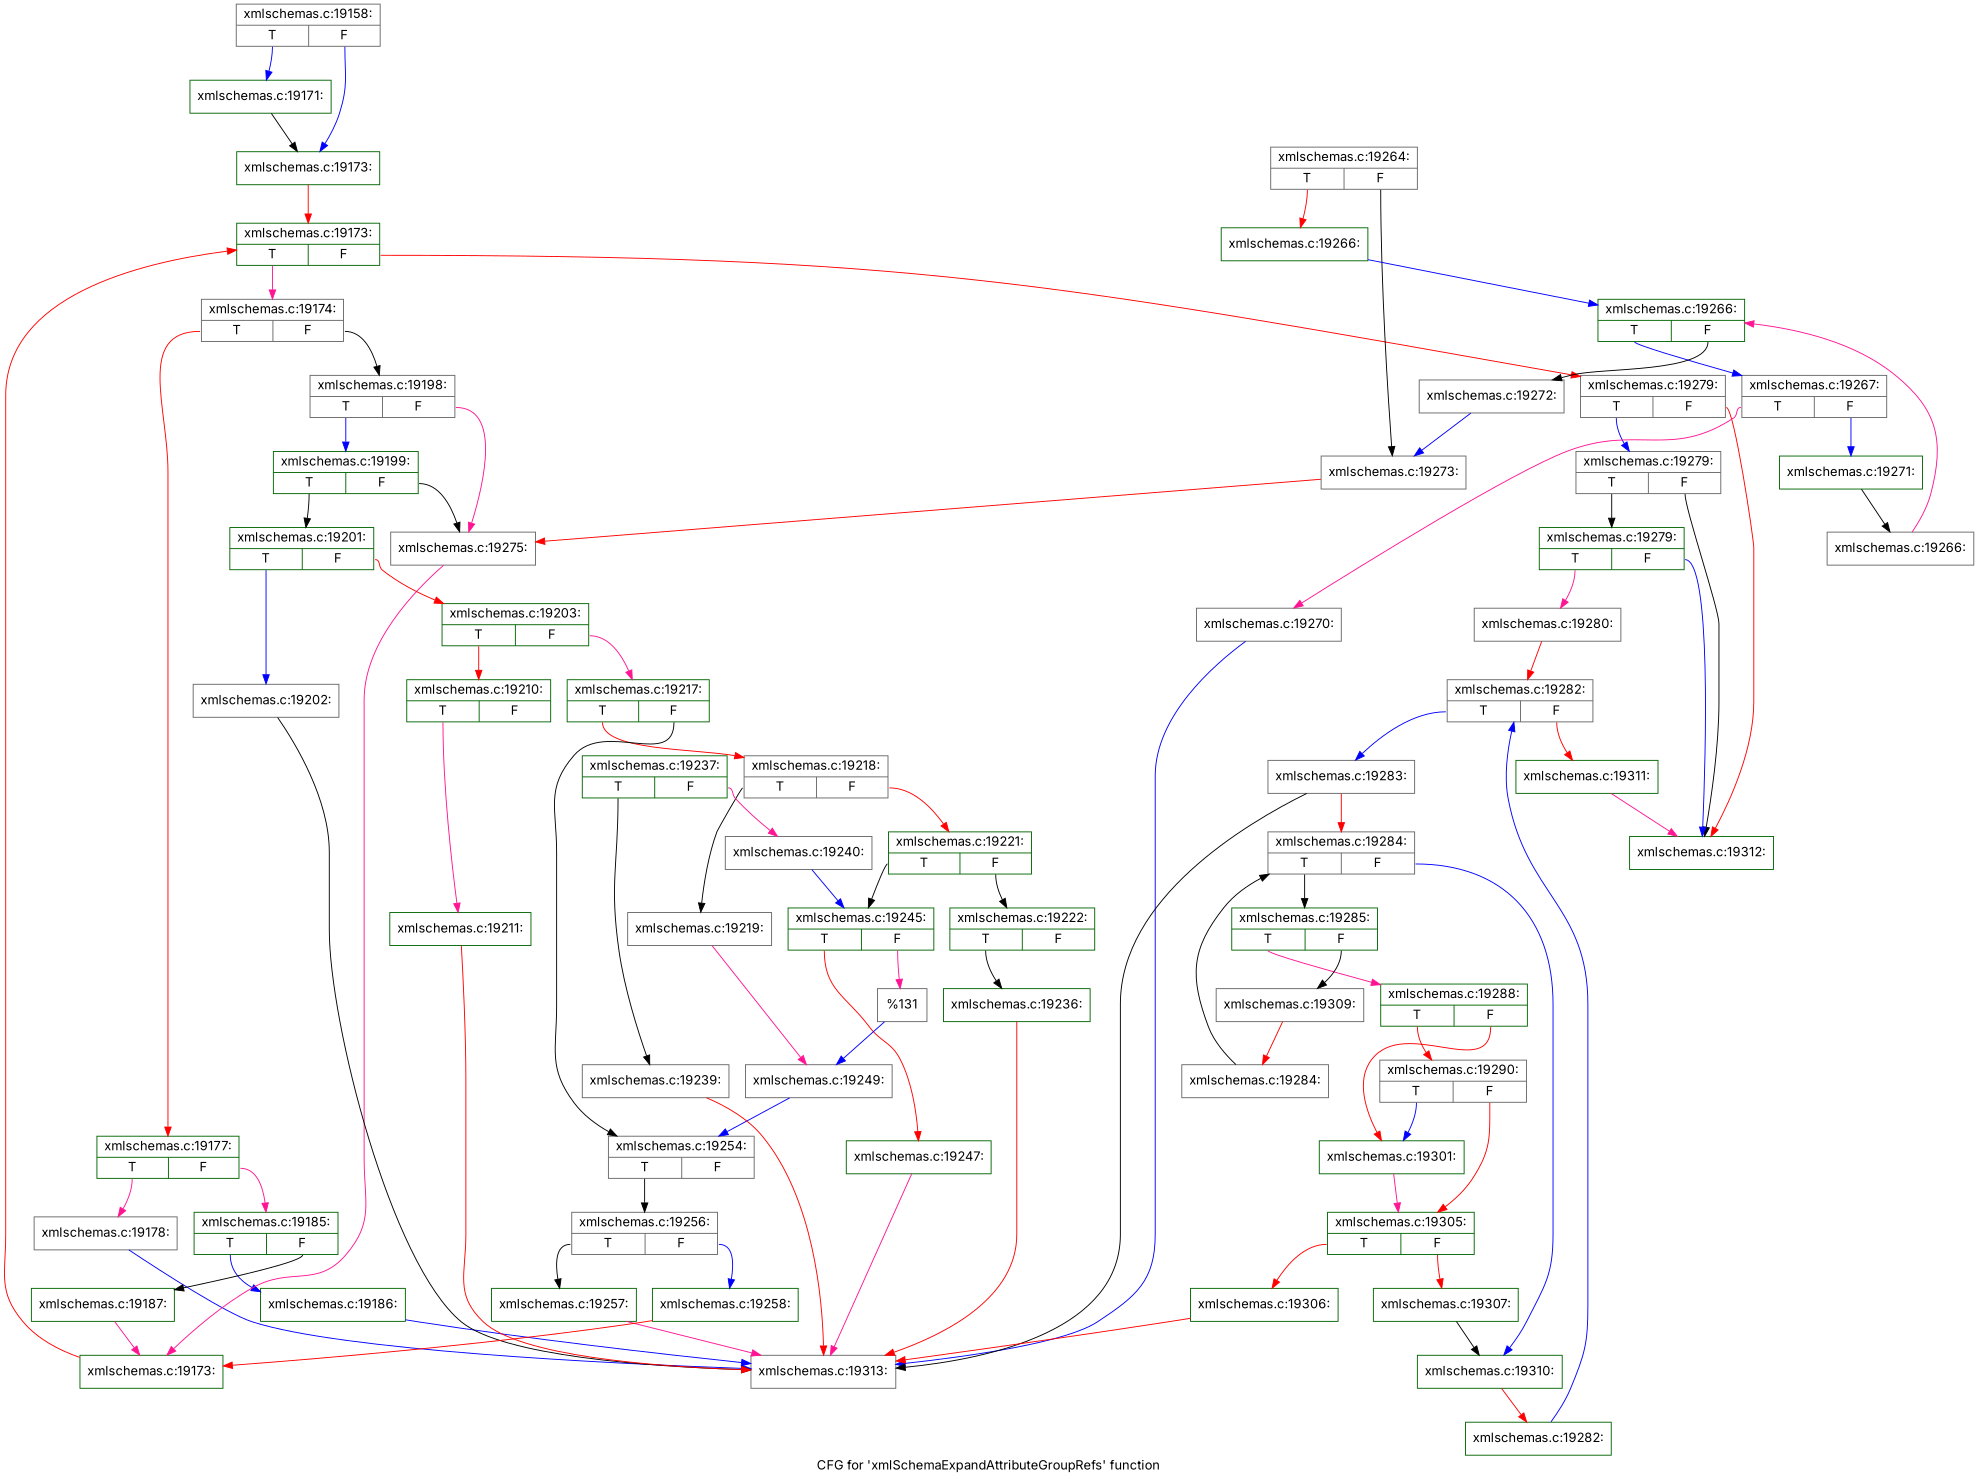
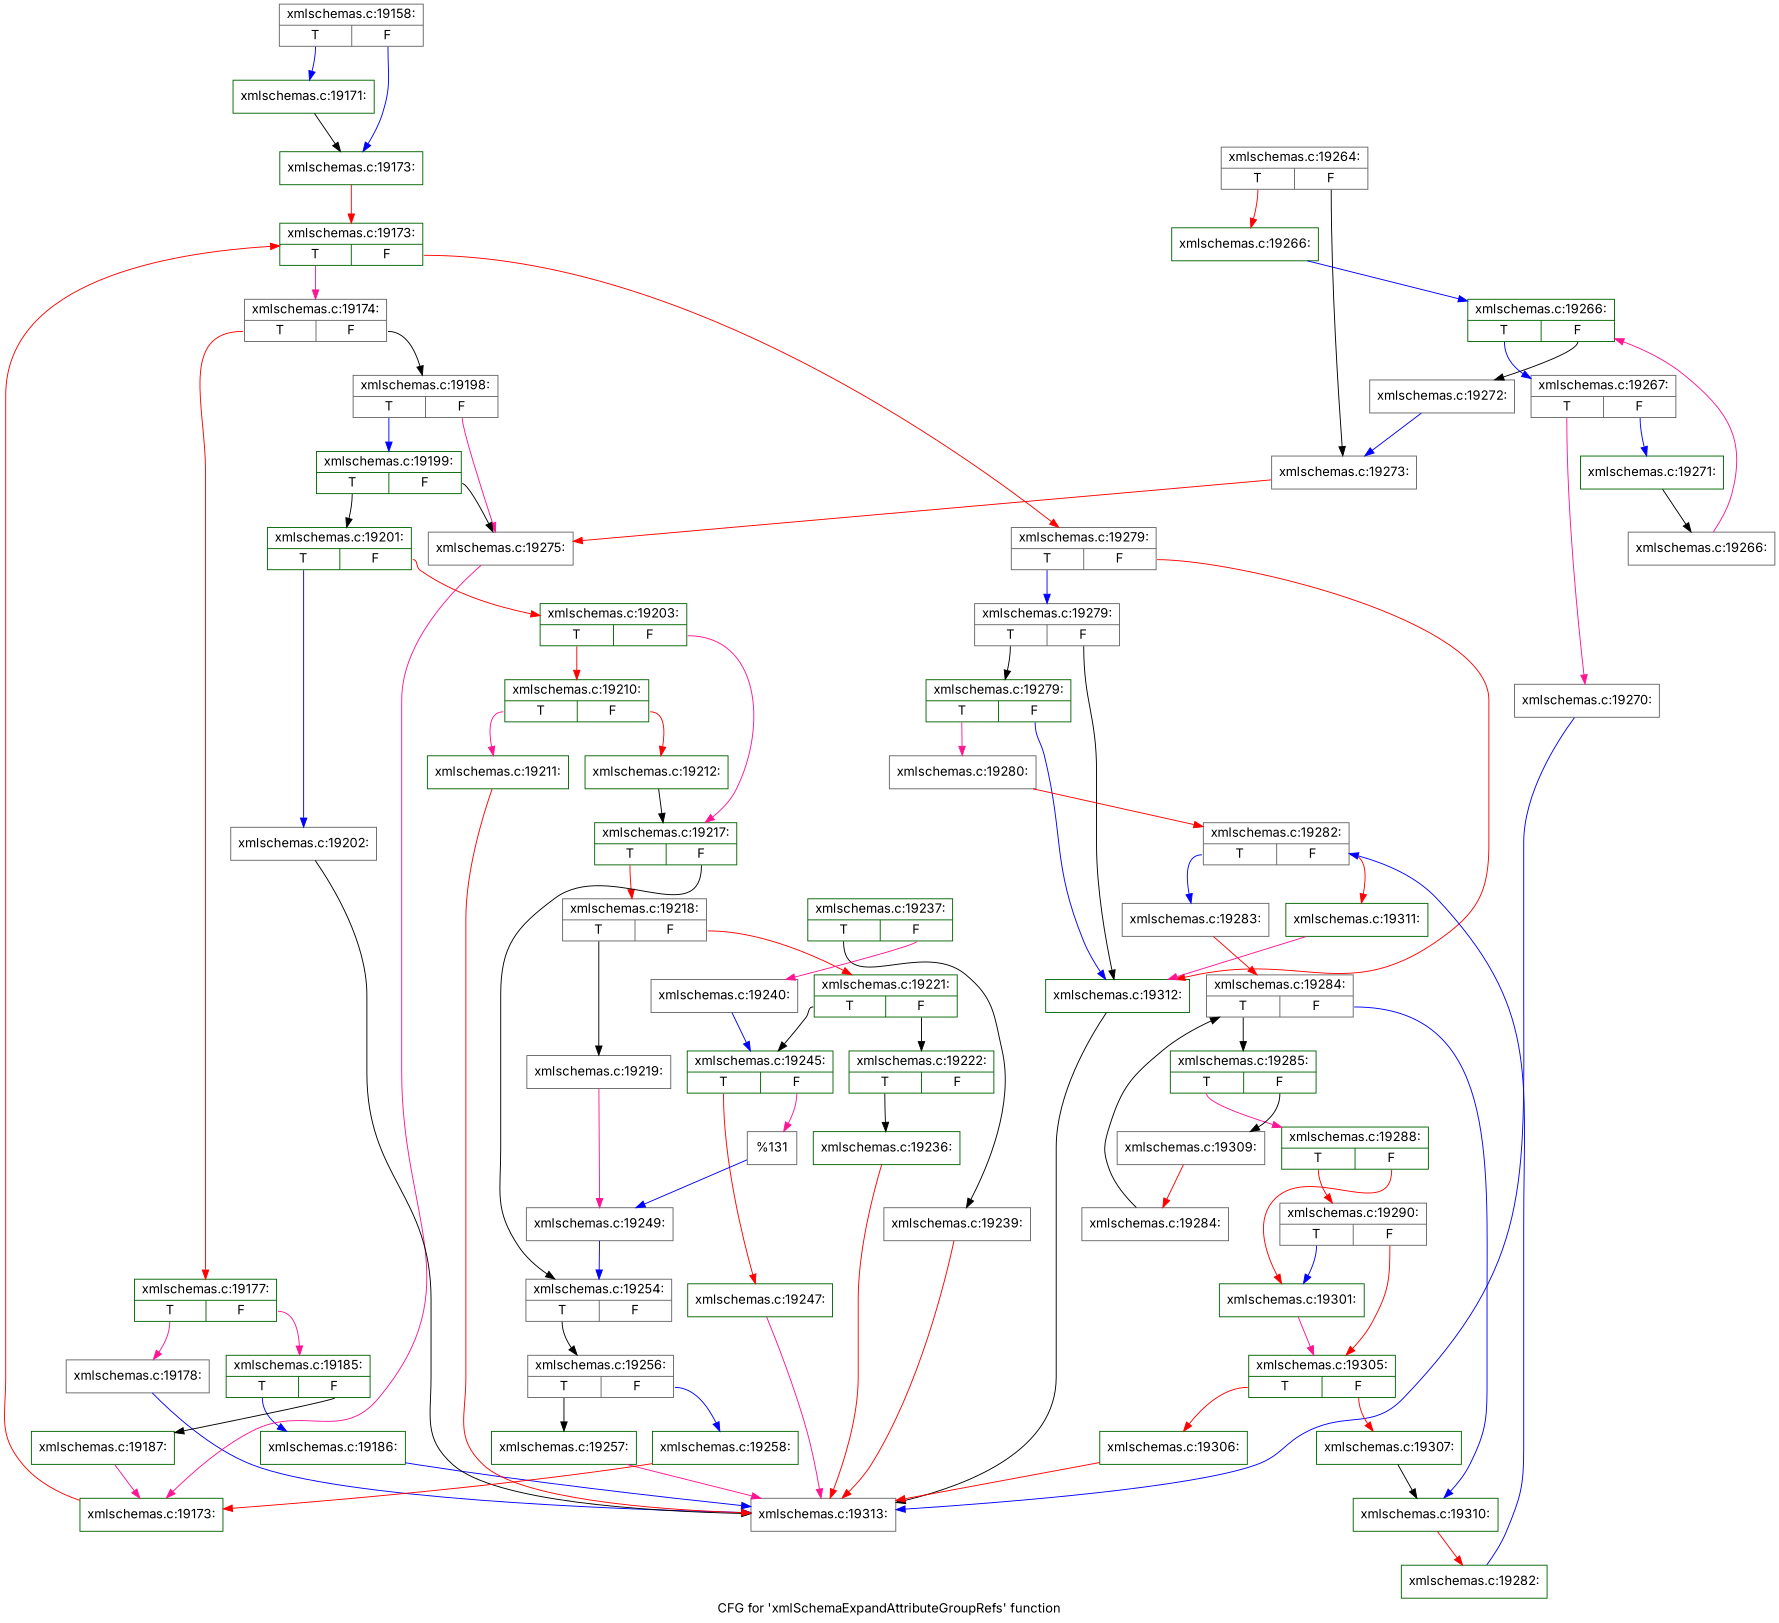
none -> (657, 772)
(1120, 1110) -> (1056, 1294)
